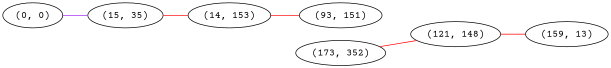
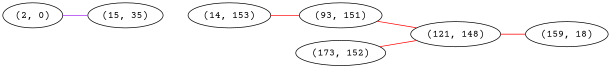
(33, 15) -> (33, 15)
(176, 15) -> none
none -> (397, 25)
(567, 34) -> (567, 34)
(341, 53) -> (341, 53)
